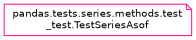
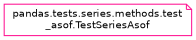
(98, 20) -> (98, 20)
